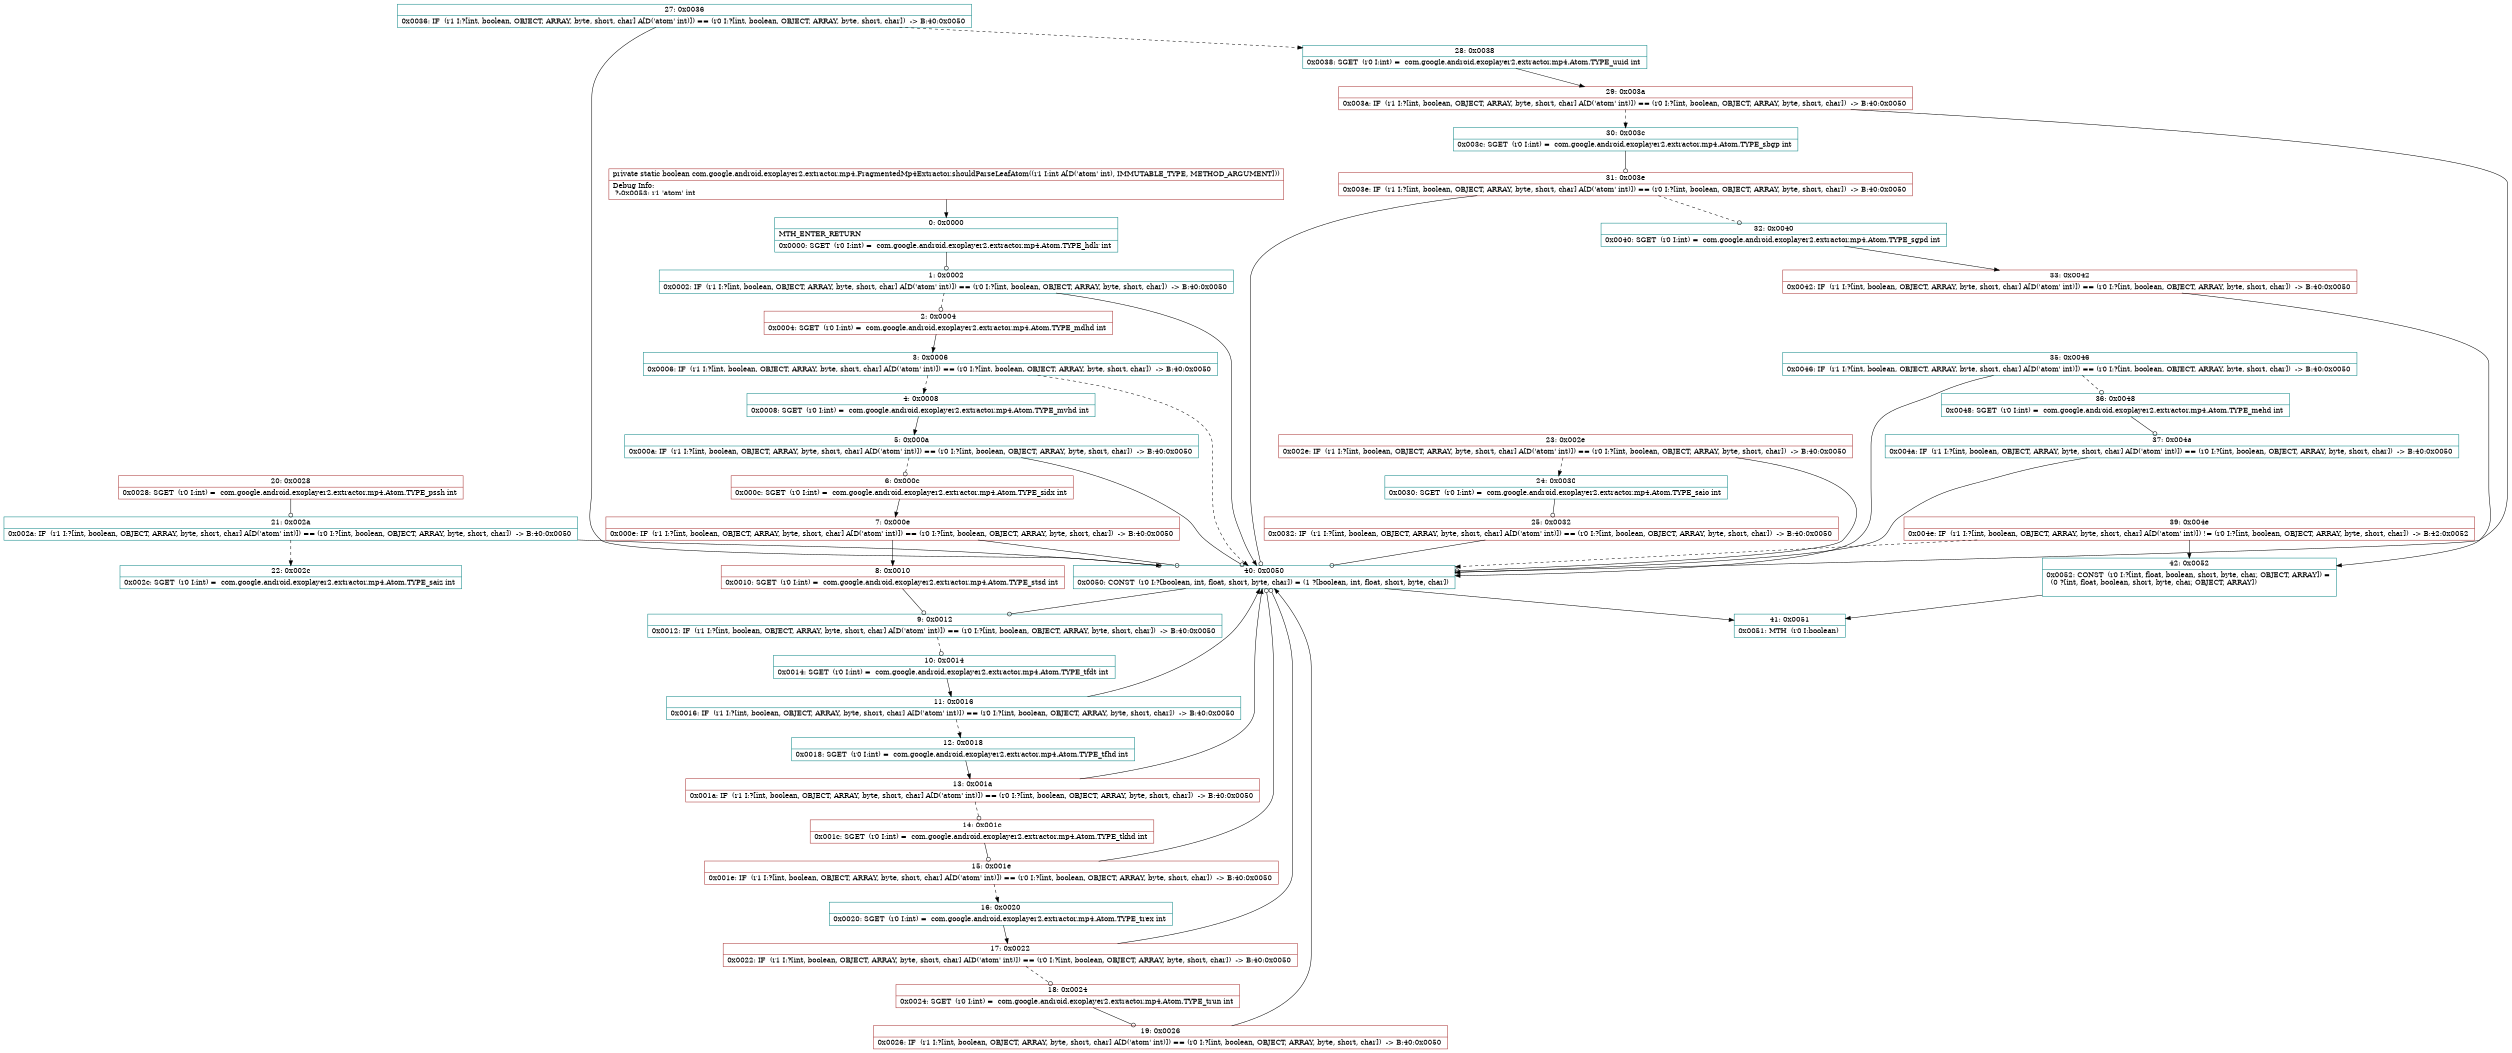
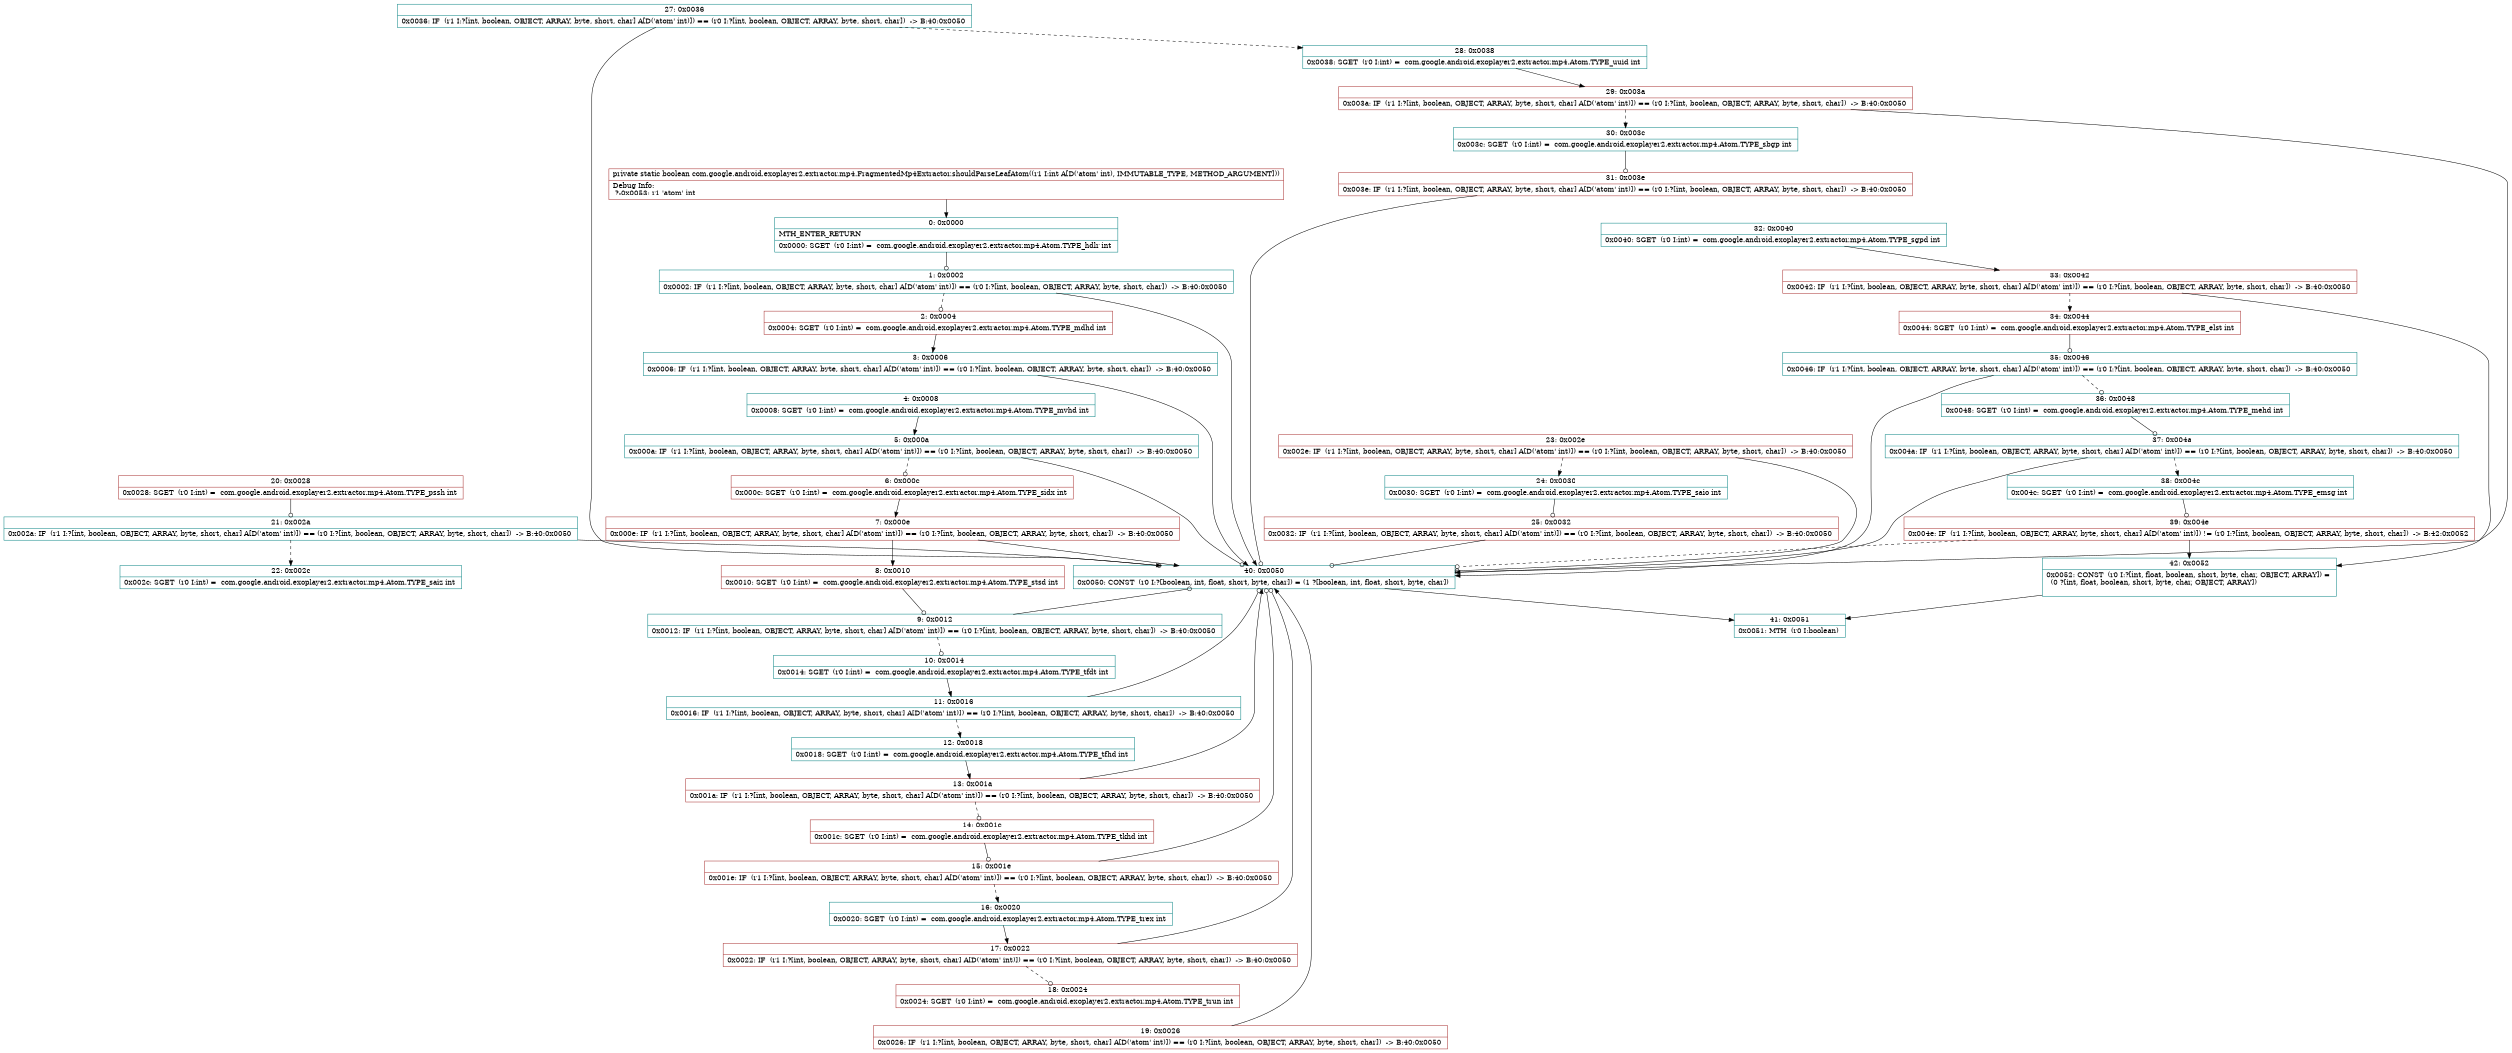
(1698, 209) -> none
none -> (2070, 323)
(926, 382) -> none
(1193, 418) -> (1193, 418)
none -> (2180, 487)
(1076, 553) -> (1076, 553)
(1719, 553) -> (1719, 553)
(1099, 601) -> (1100, 602)
(1186, 664) -> (1186, 664)
(1112, 1016) -> none
